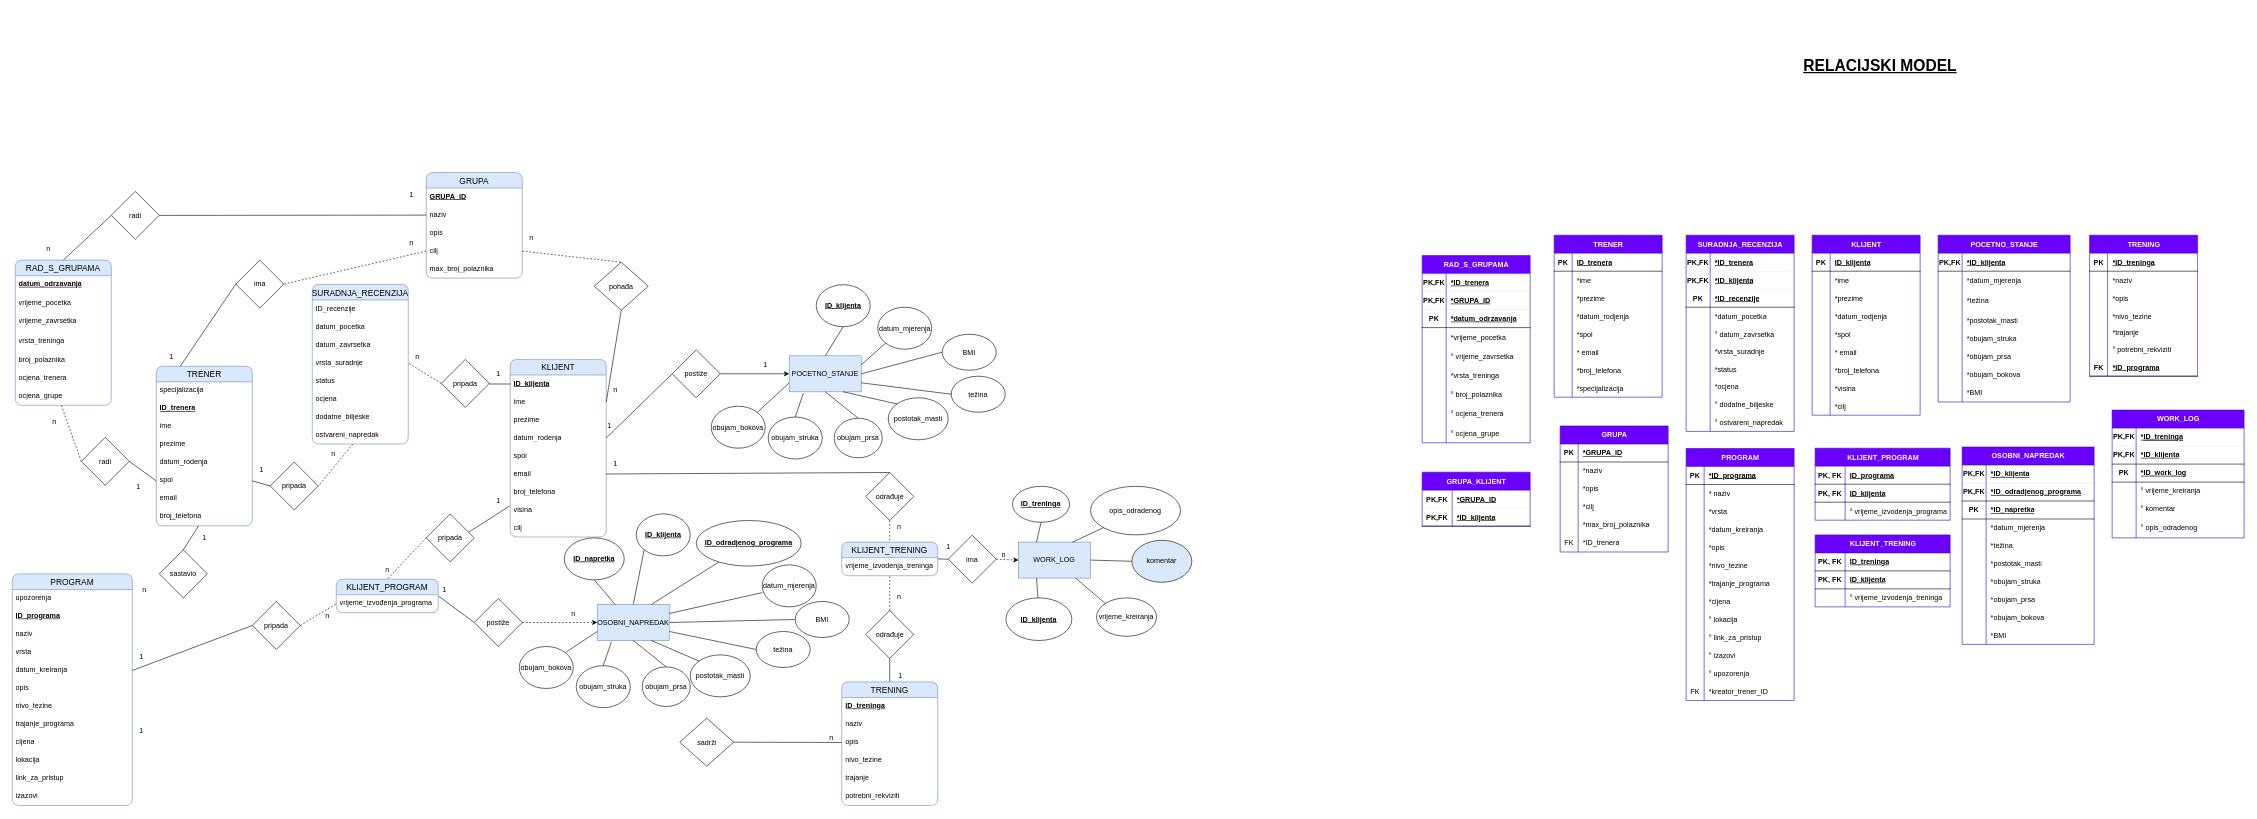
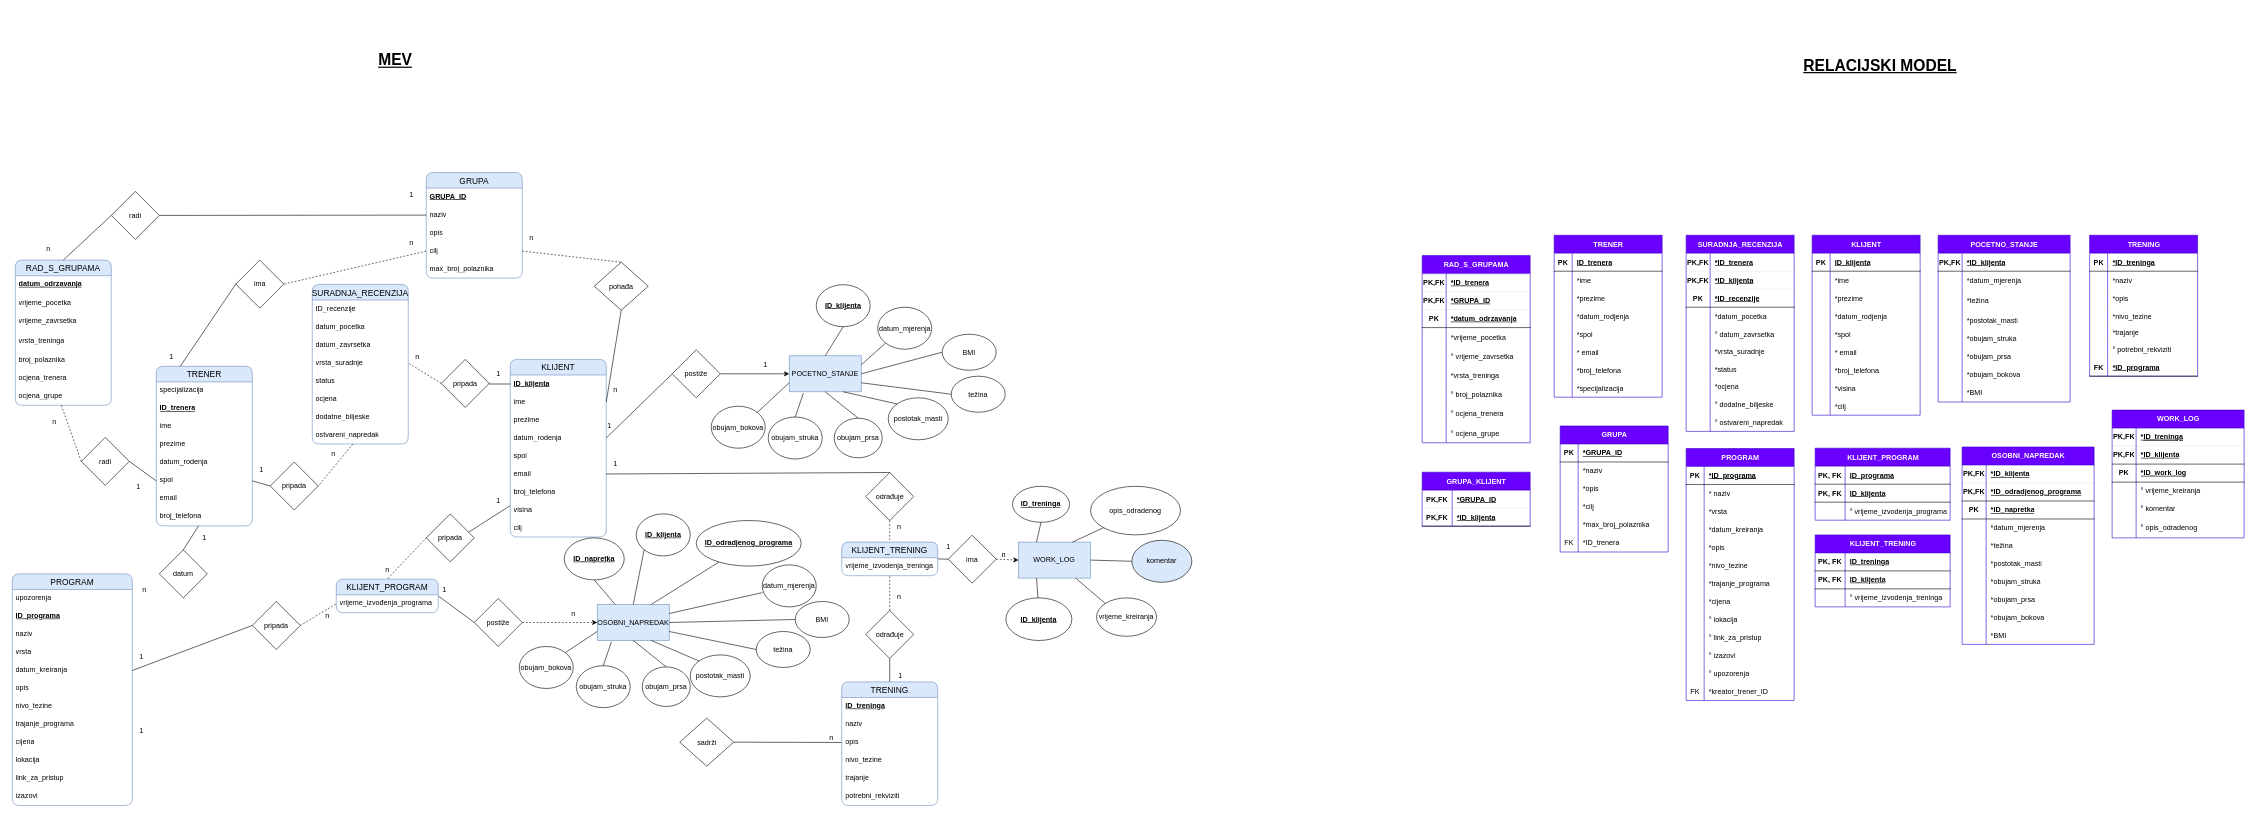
none -> (395, 60)
(183, 574) -> (183, 574)
